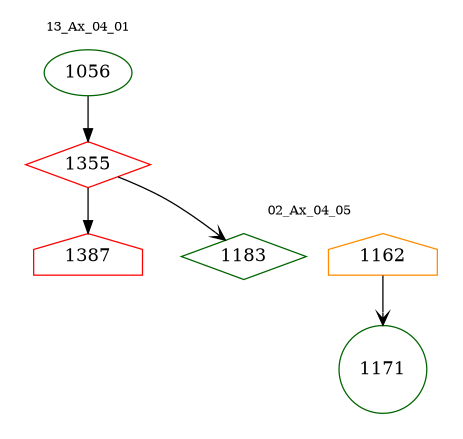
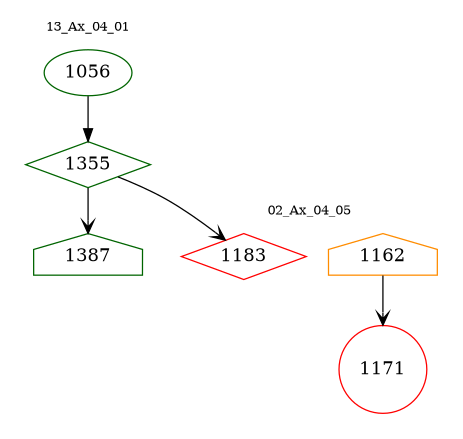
(88, 165) -> (88, 165)
(88, 204) -> (88, 204)
(88, 257) -> (88, 257)
(244, 257) -> (244, 257)
(383, 369) -> (383, 369)
